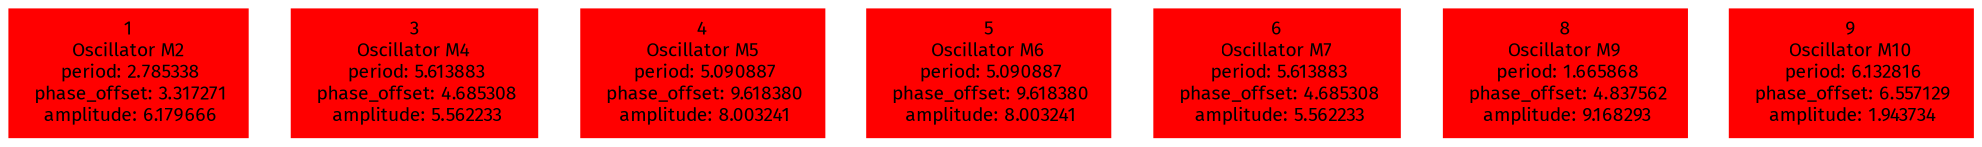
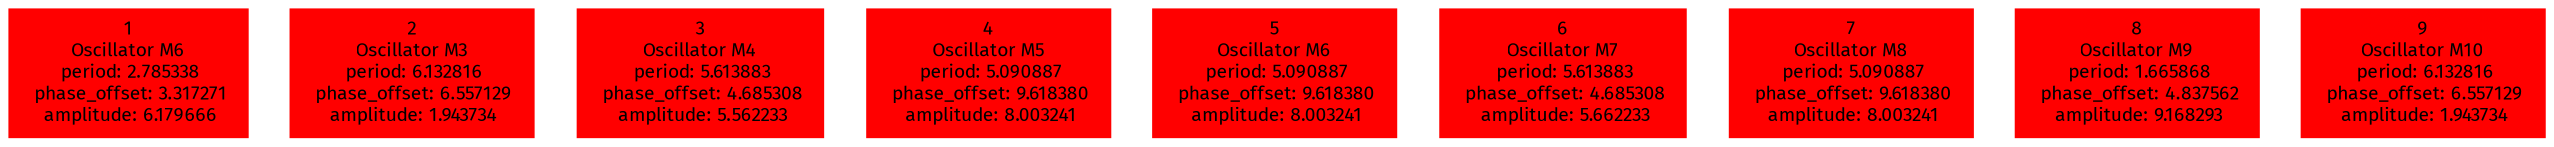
(129, 50) -> (129, 50)
none -> (412, 73)
none -> (1851, 73)
(1277, 115) -> (1563, 115)
